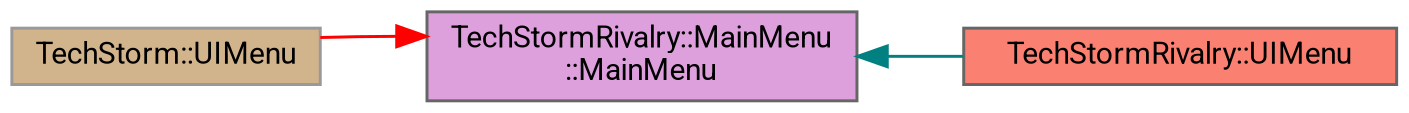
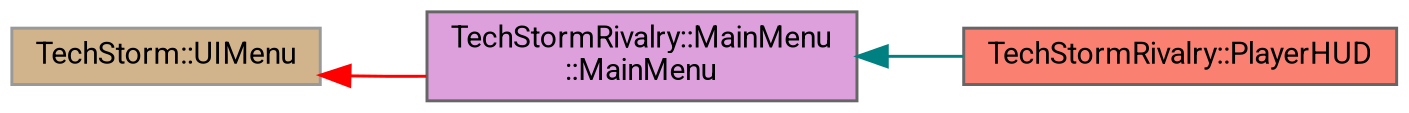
(358, 37) -> (388, 76)
(1180, 56) -> (1180, 56)
